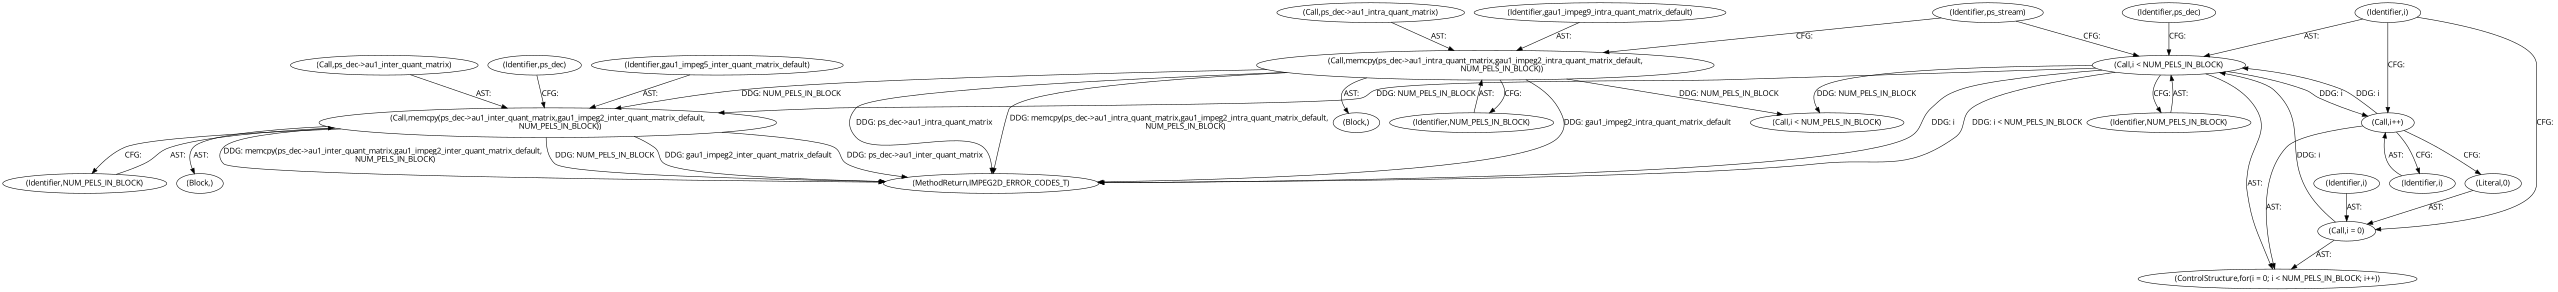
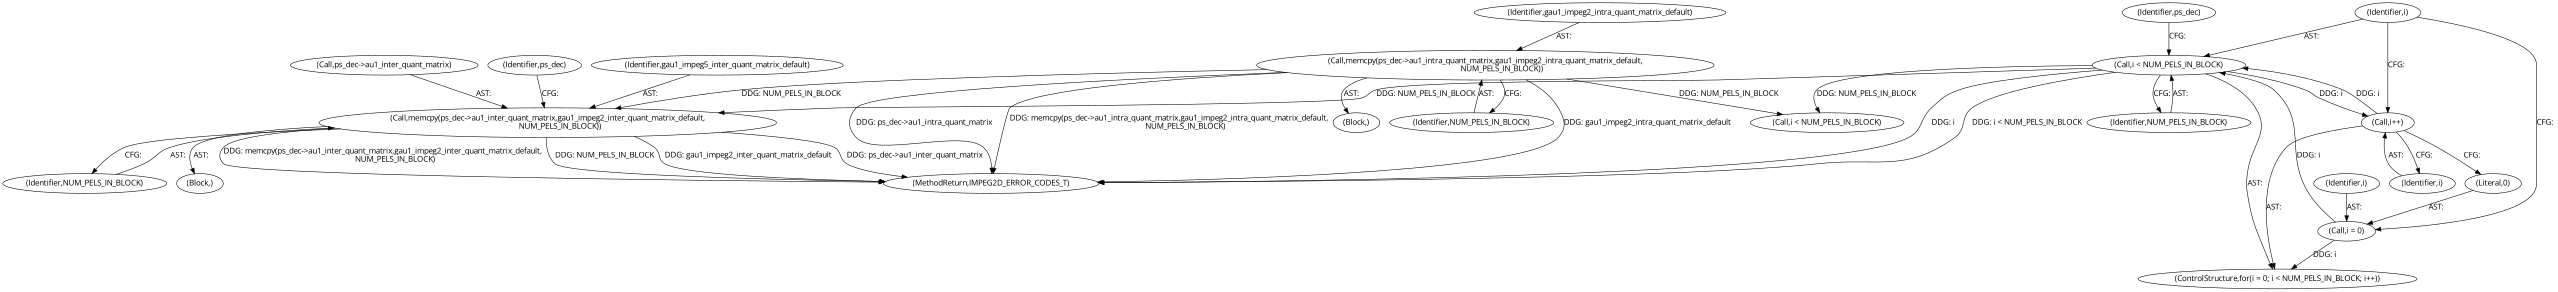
(1371, 13) -> none
(1600, 13) -> (1600, 13)
(1988, 13) -> none
(2325, 255) -> (2325, 255)
